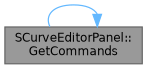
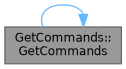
(74, 45) -> (63, 45)
